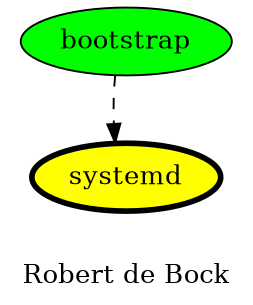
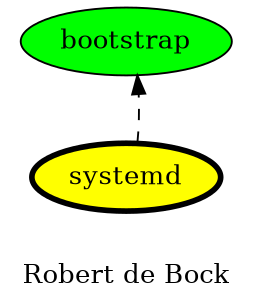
(114, 99) -> (139, 118)
